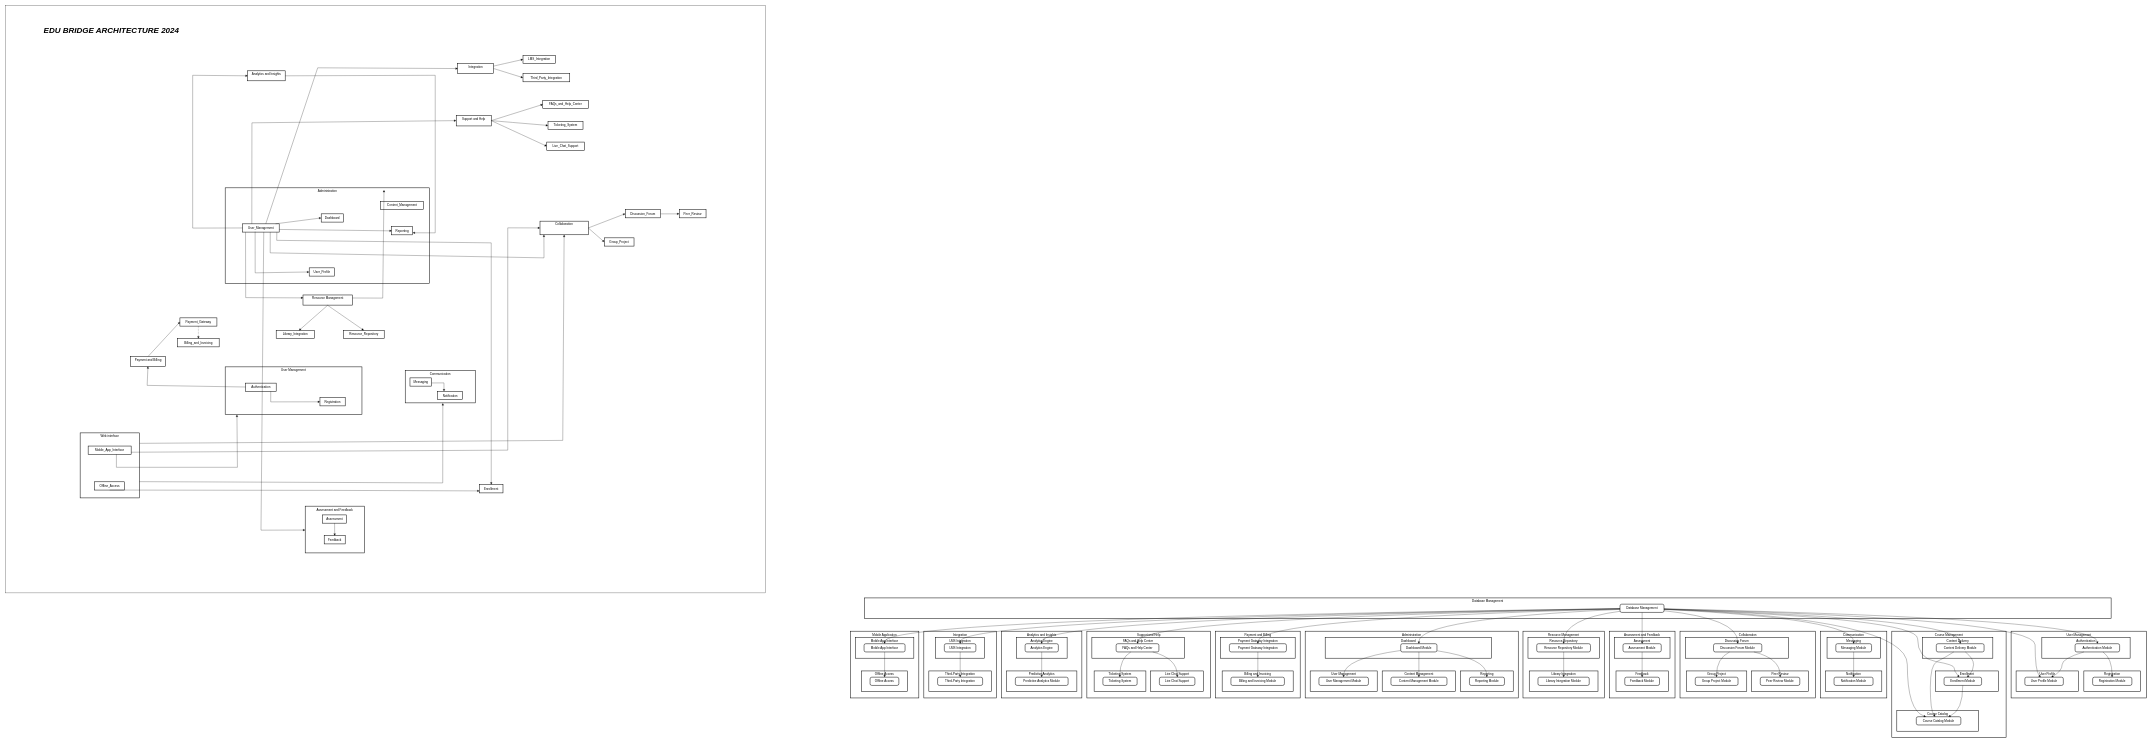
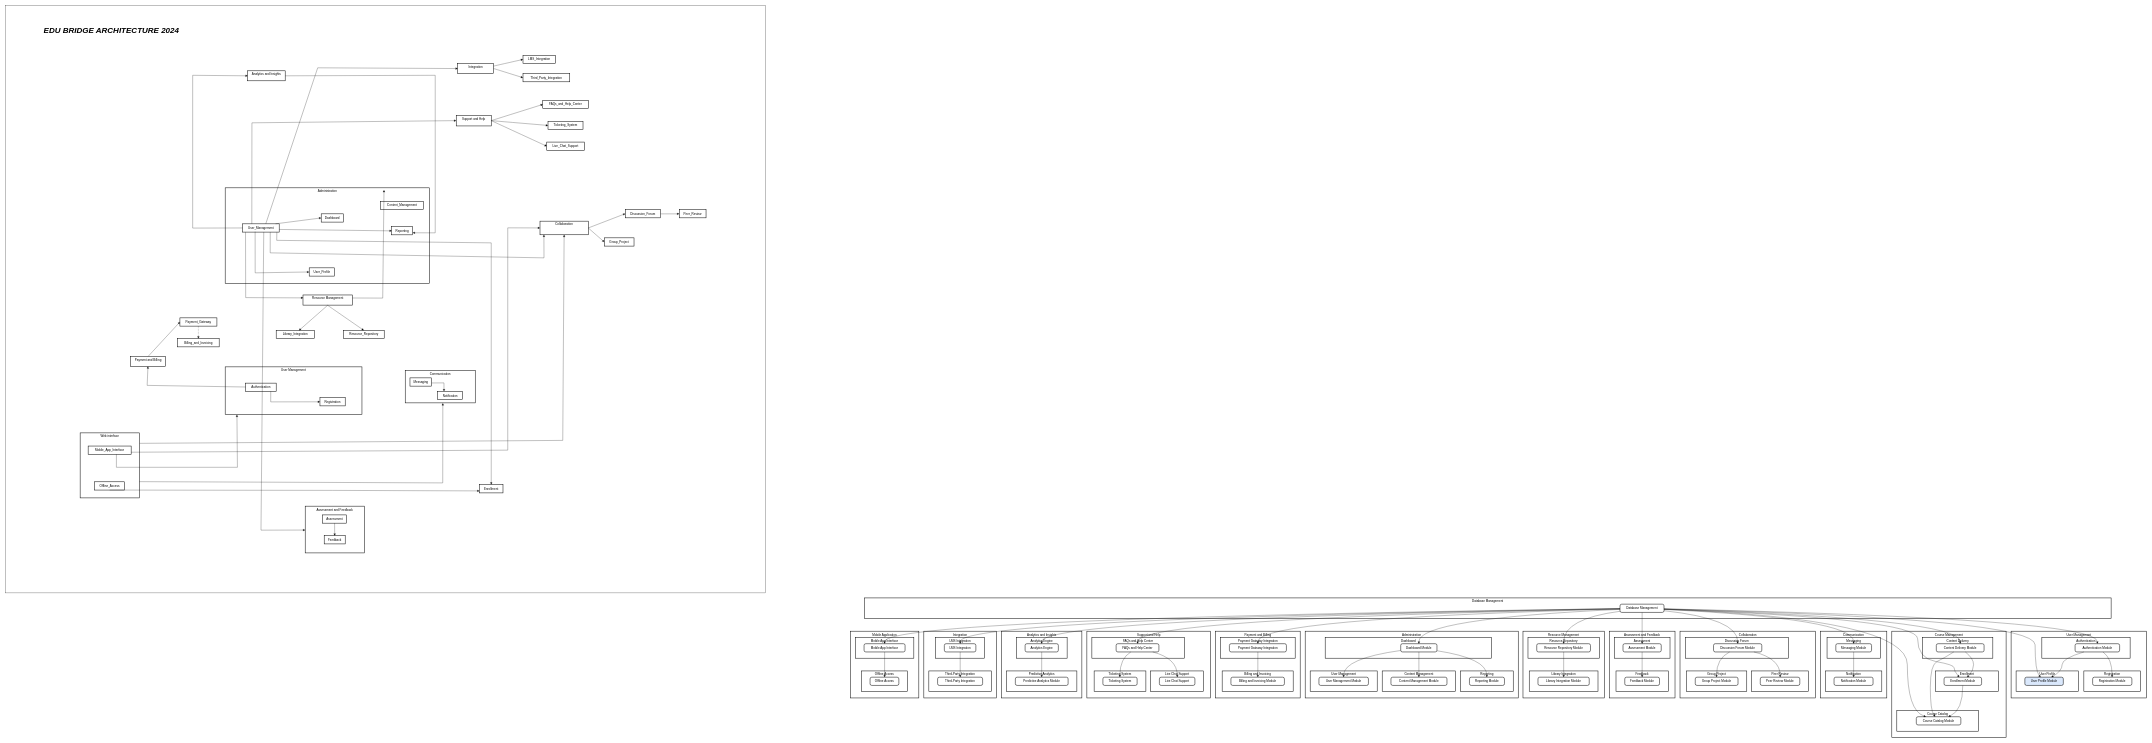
(2044, 681) -> (2044, 681)
